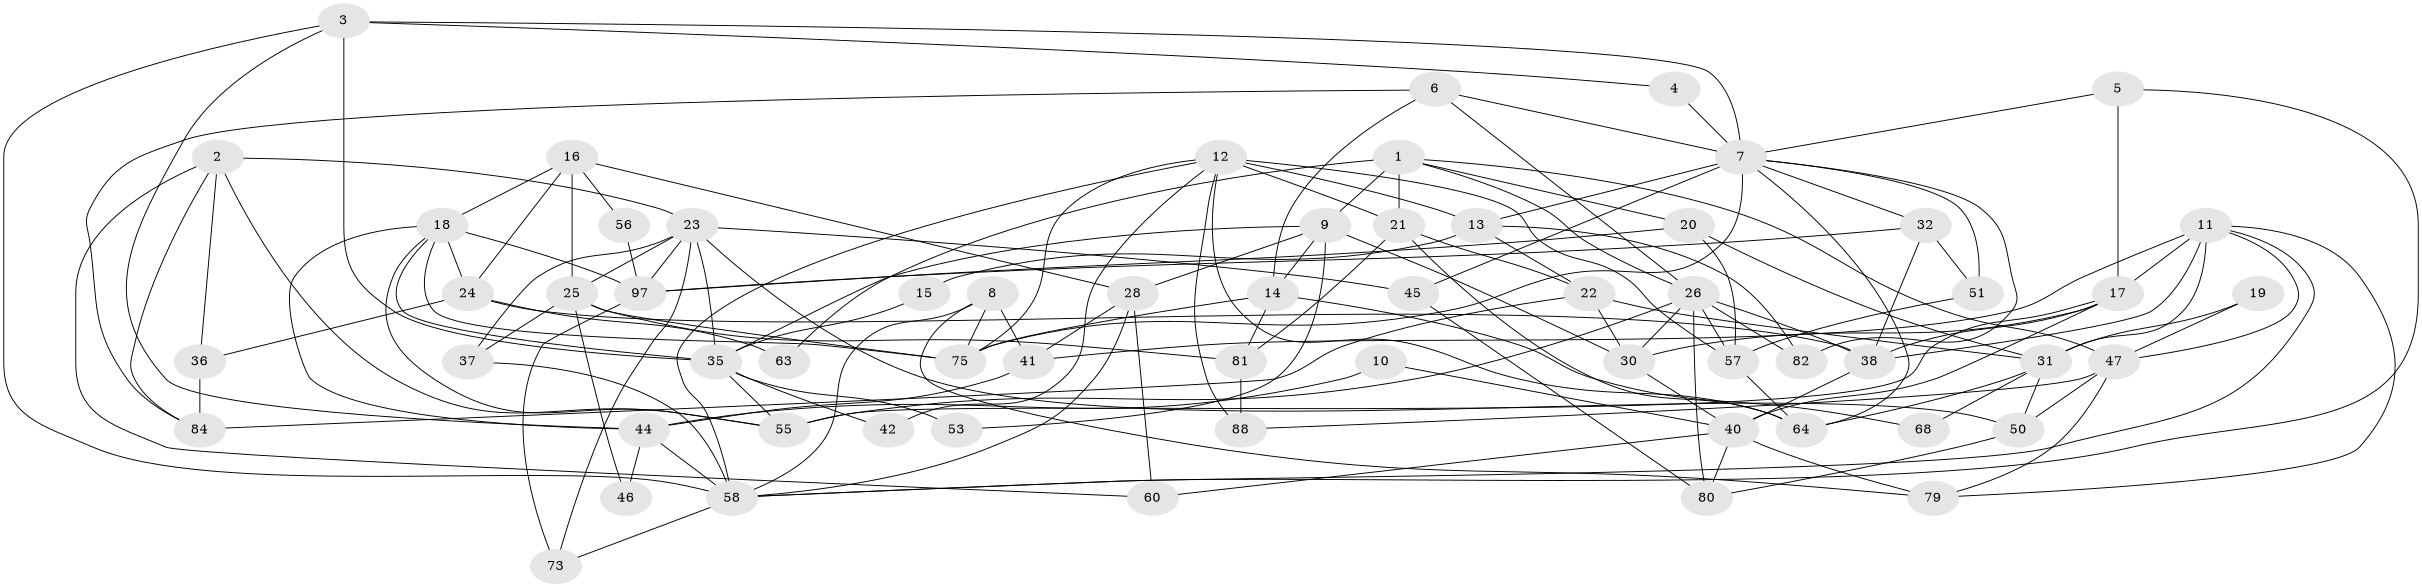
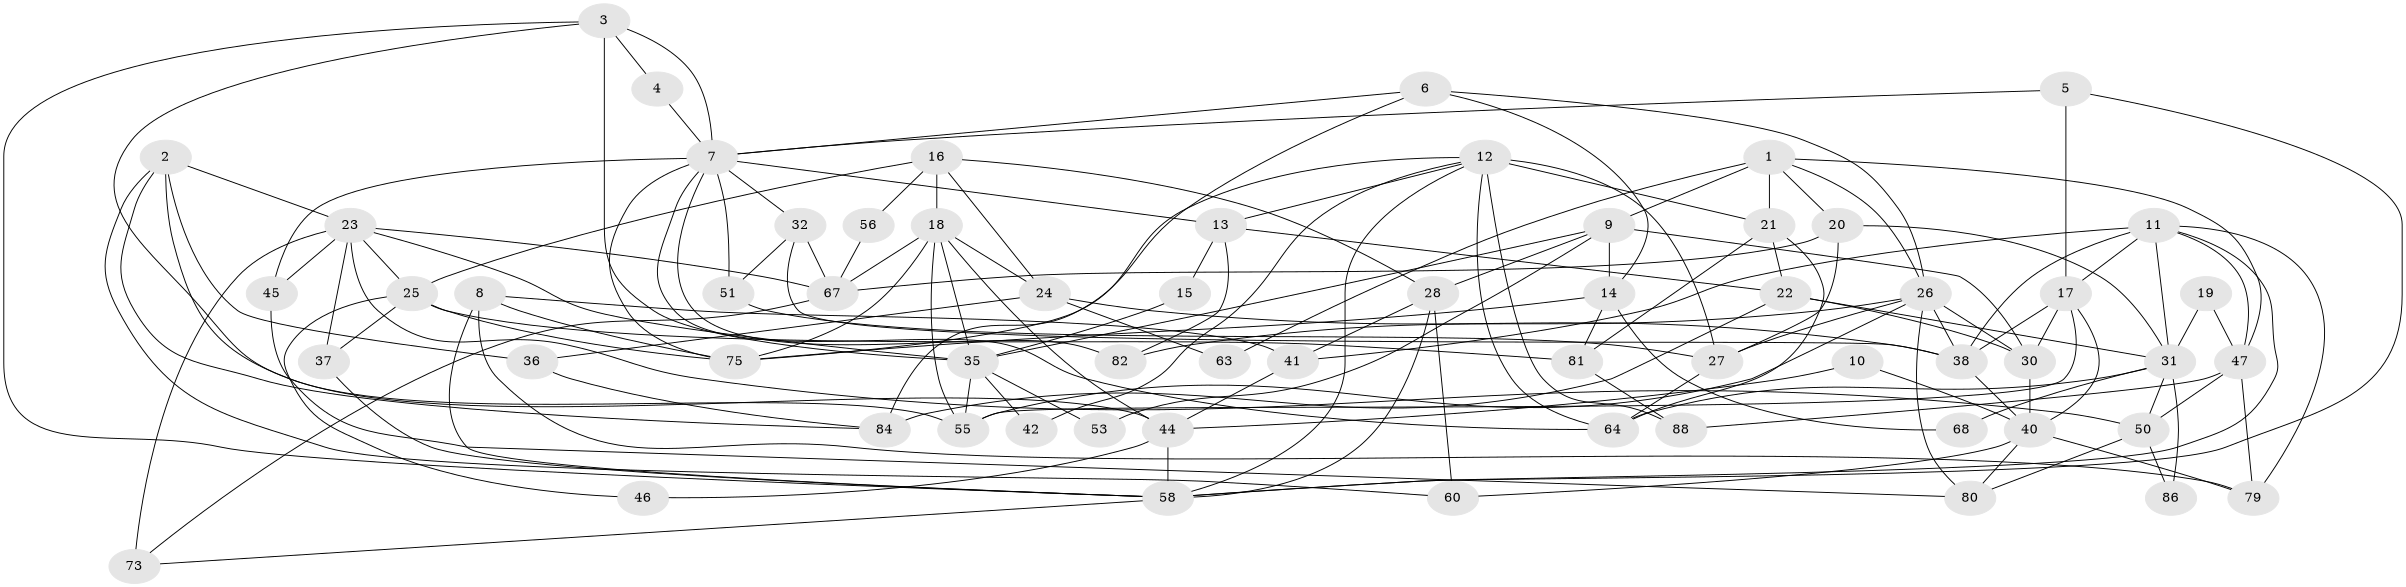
(640, 294) -> (833, 294)
(1733, 362) -> (1717, 362)
none -> (2171, 498)
